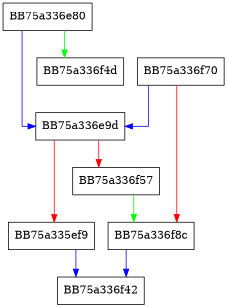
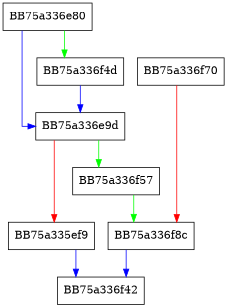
(148, 114) -> (80, 95)
(99, 150) -> (99, 150)
